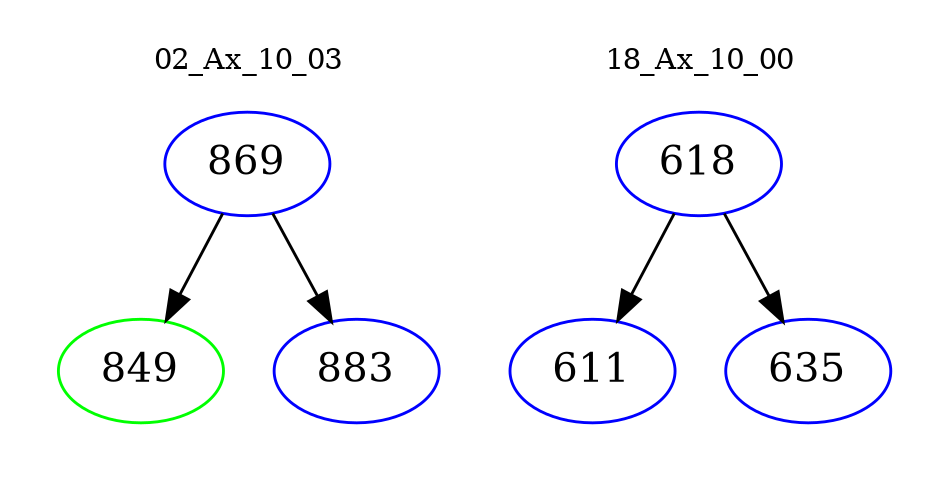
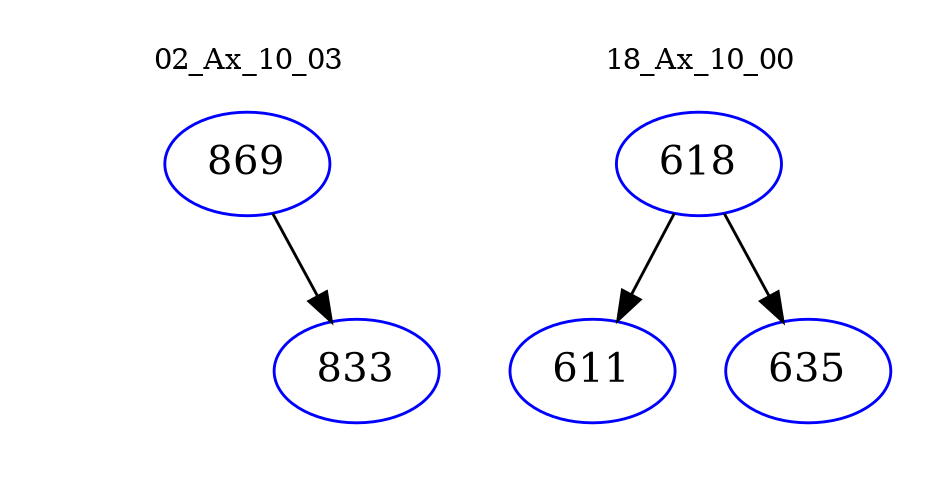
(141, 371) -> none
(357, 371) -> (357, 371)
